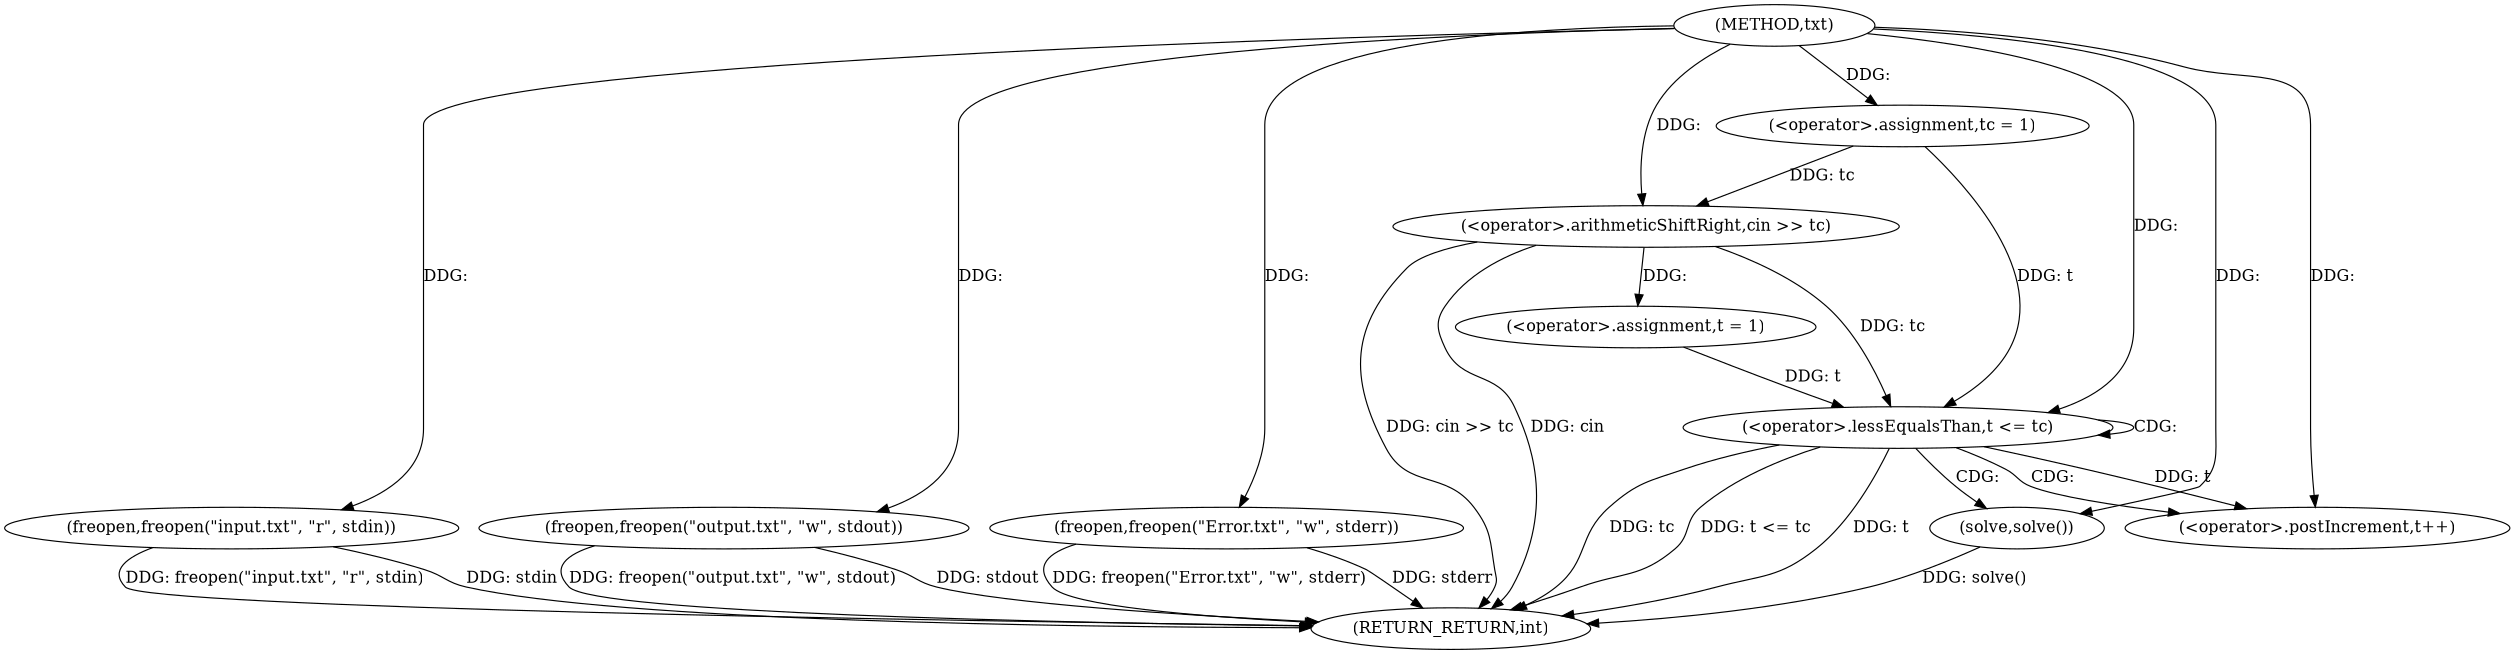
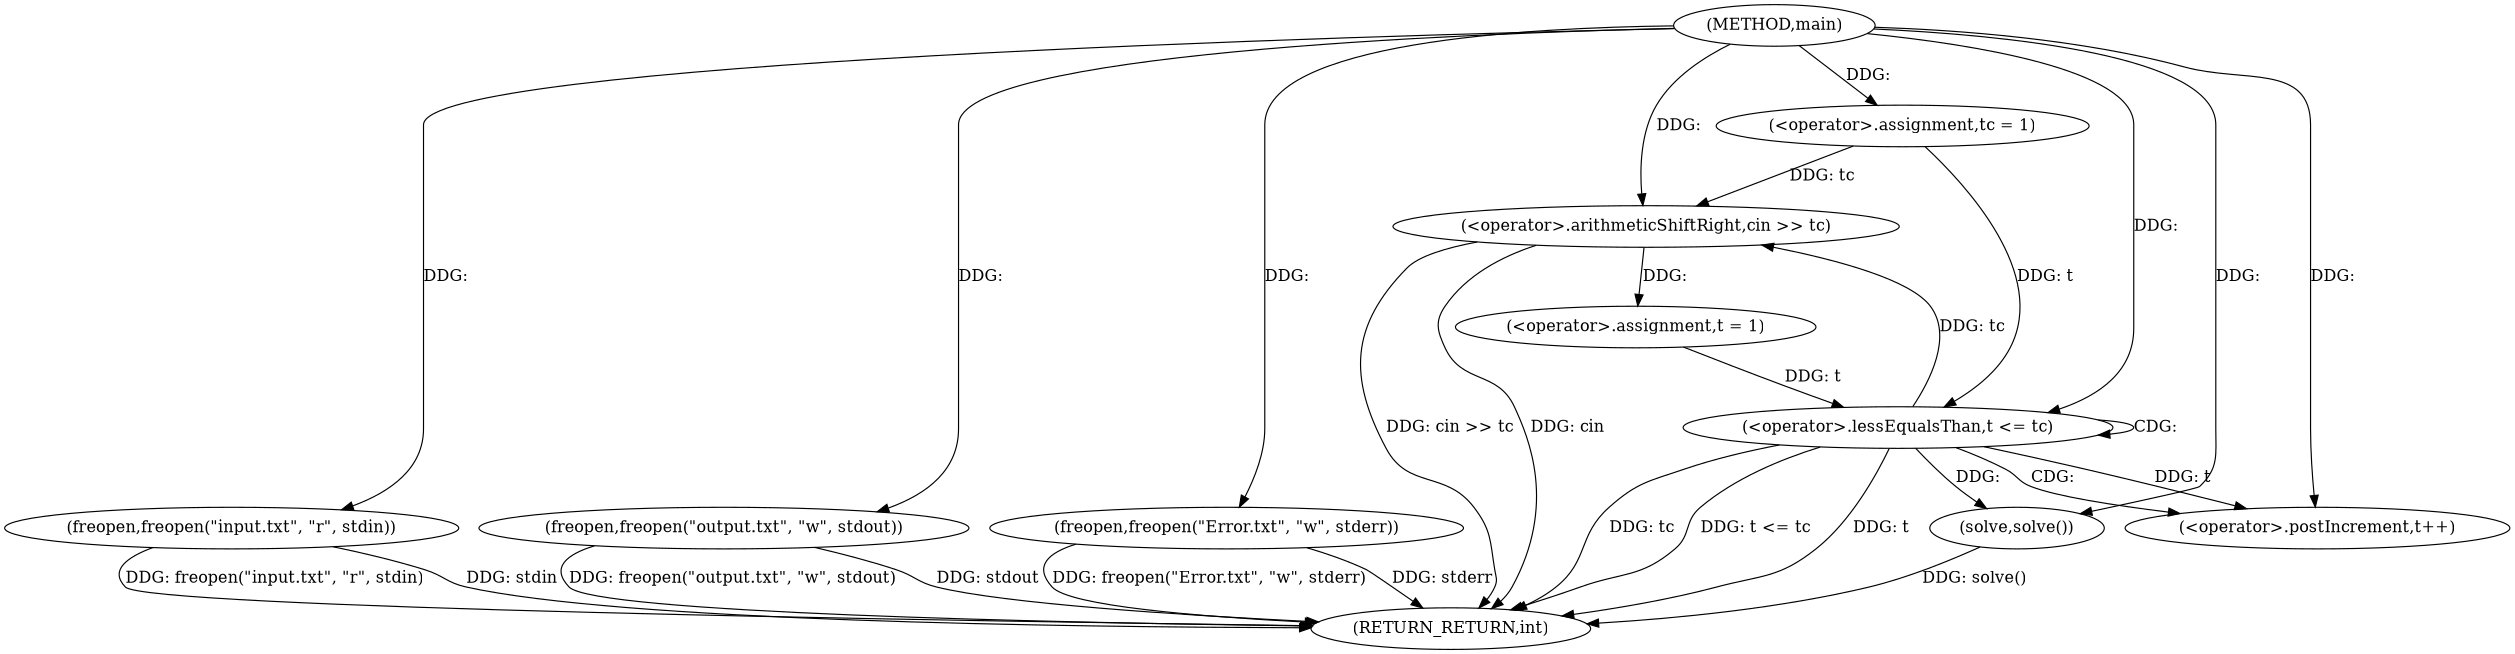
(1774, 25) -> (1774, 25)
(1819, 300) -> (1906, 287)
(1981, 478) -> (1981, 478)
